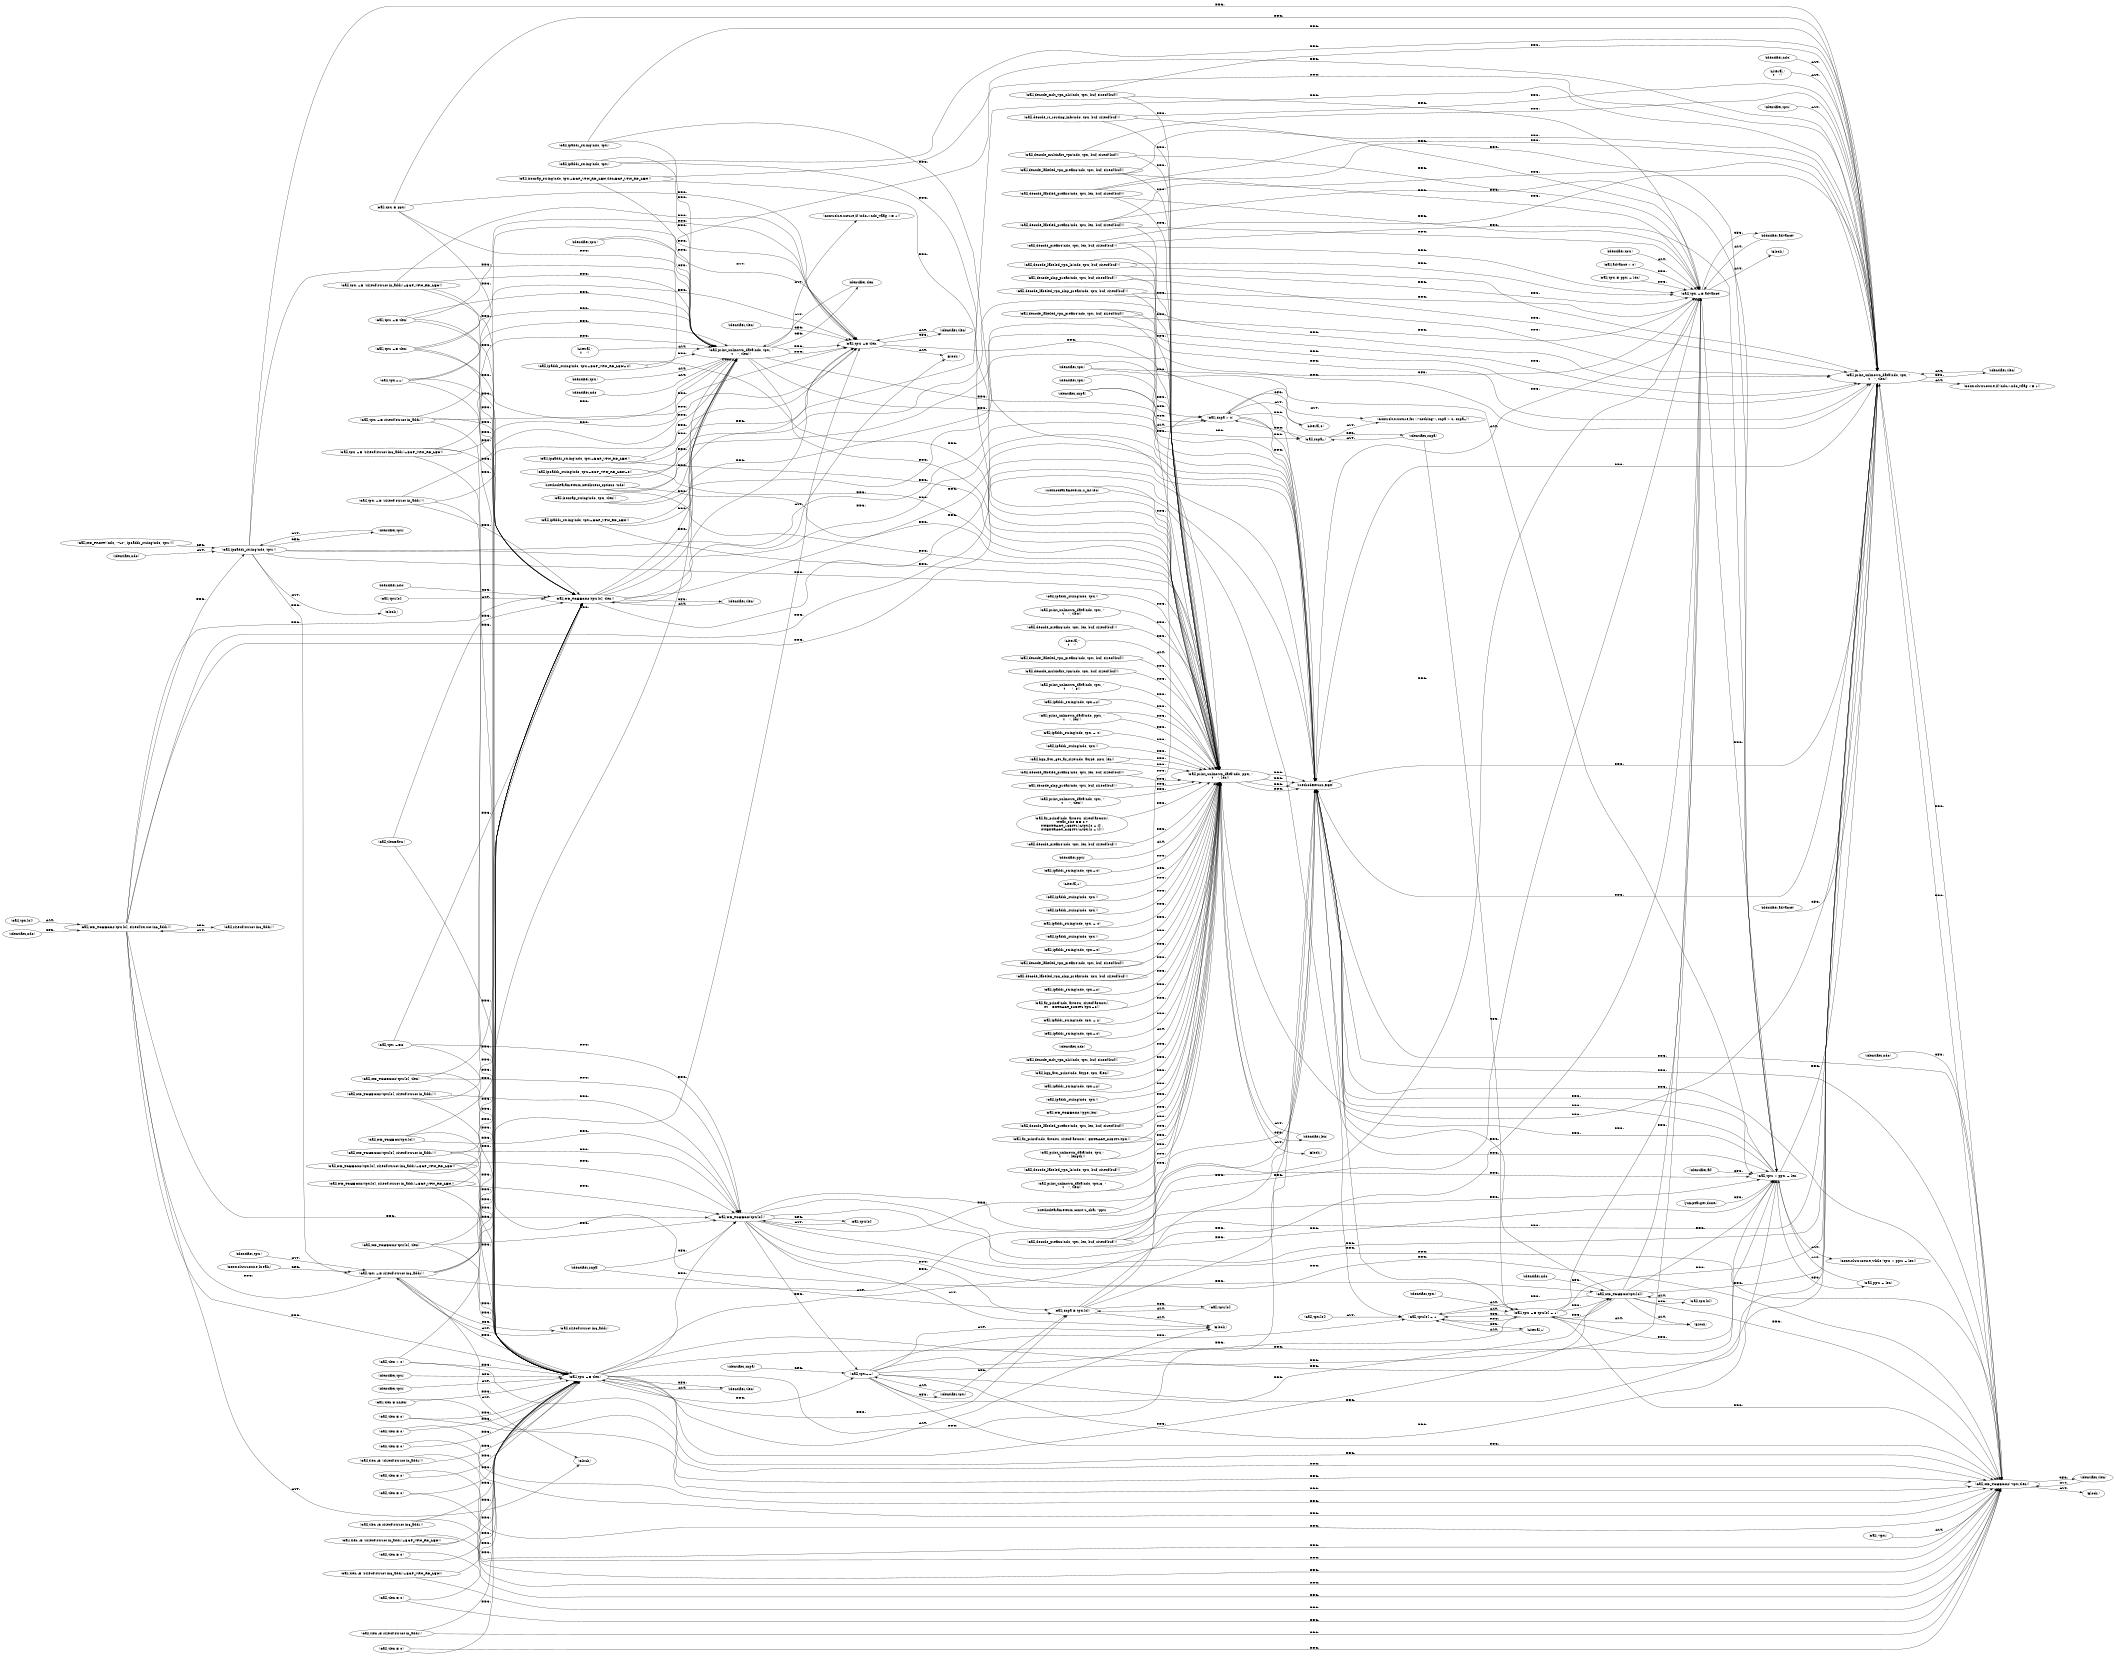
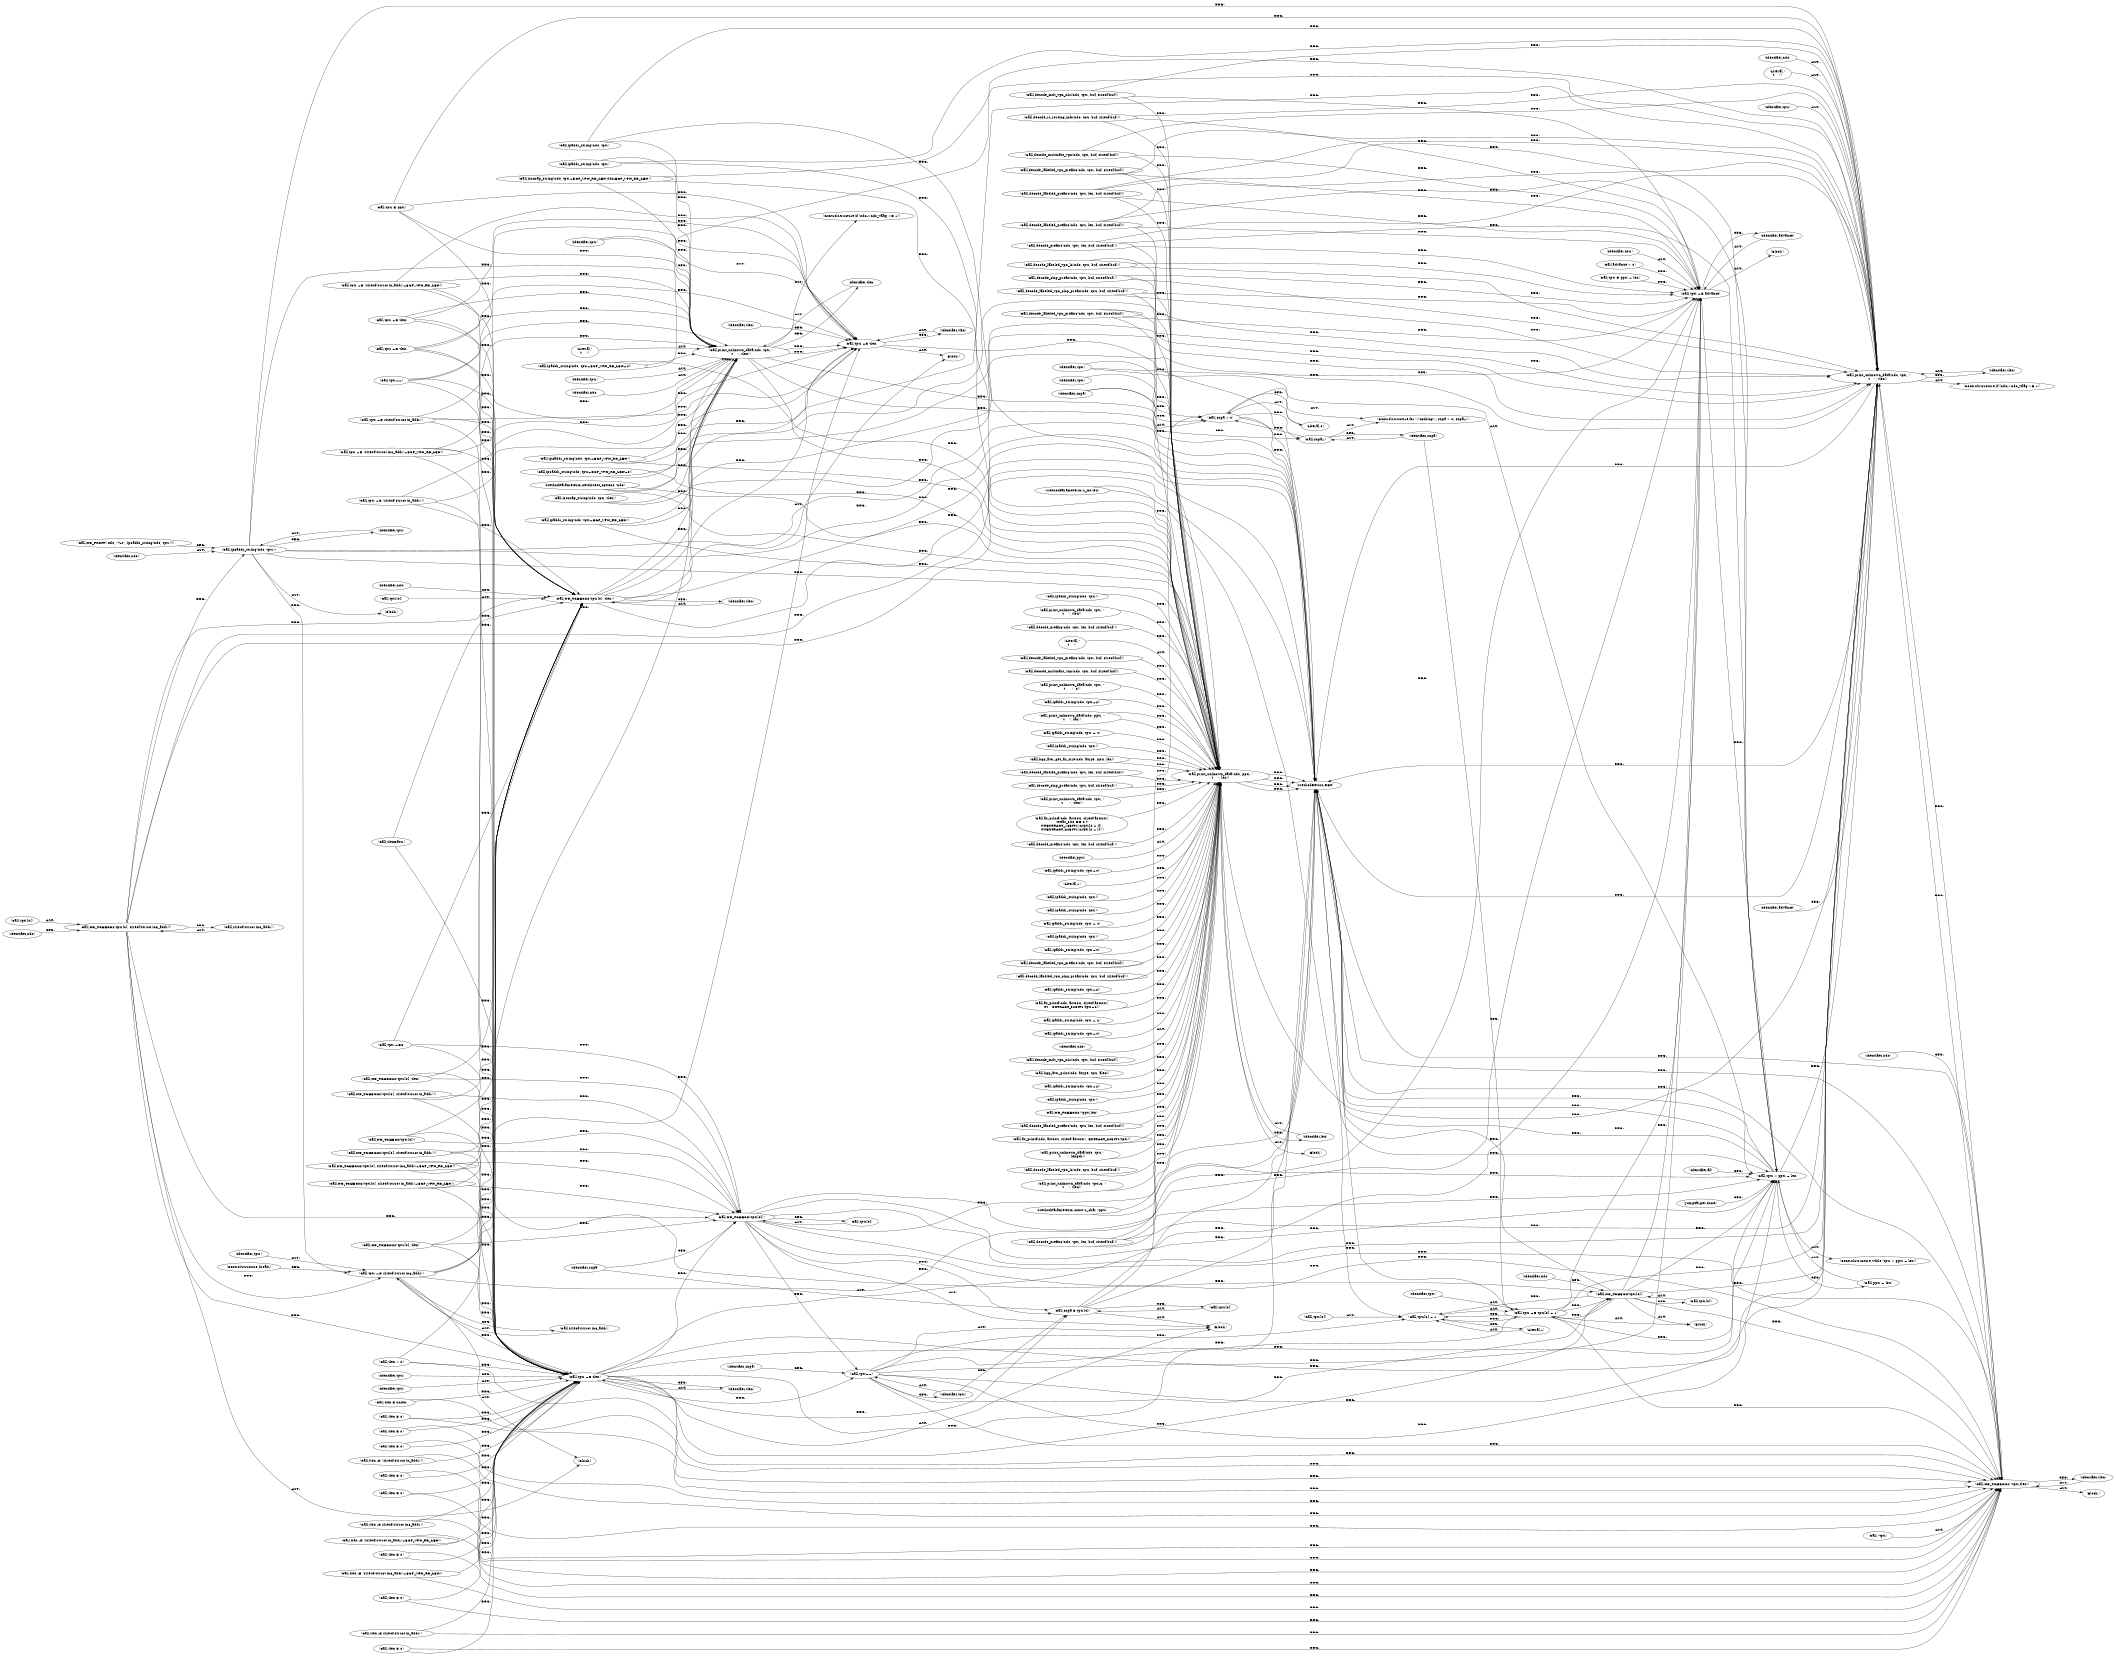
(1392, 445) -> none
